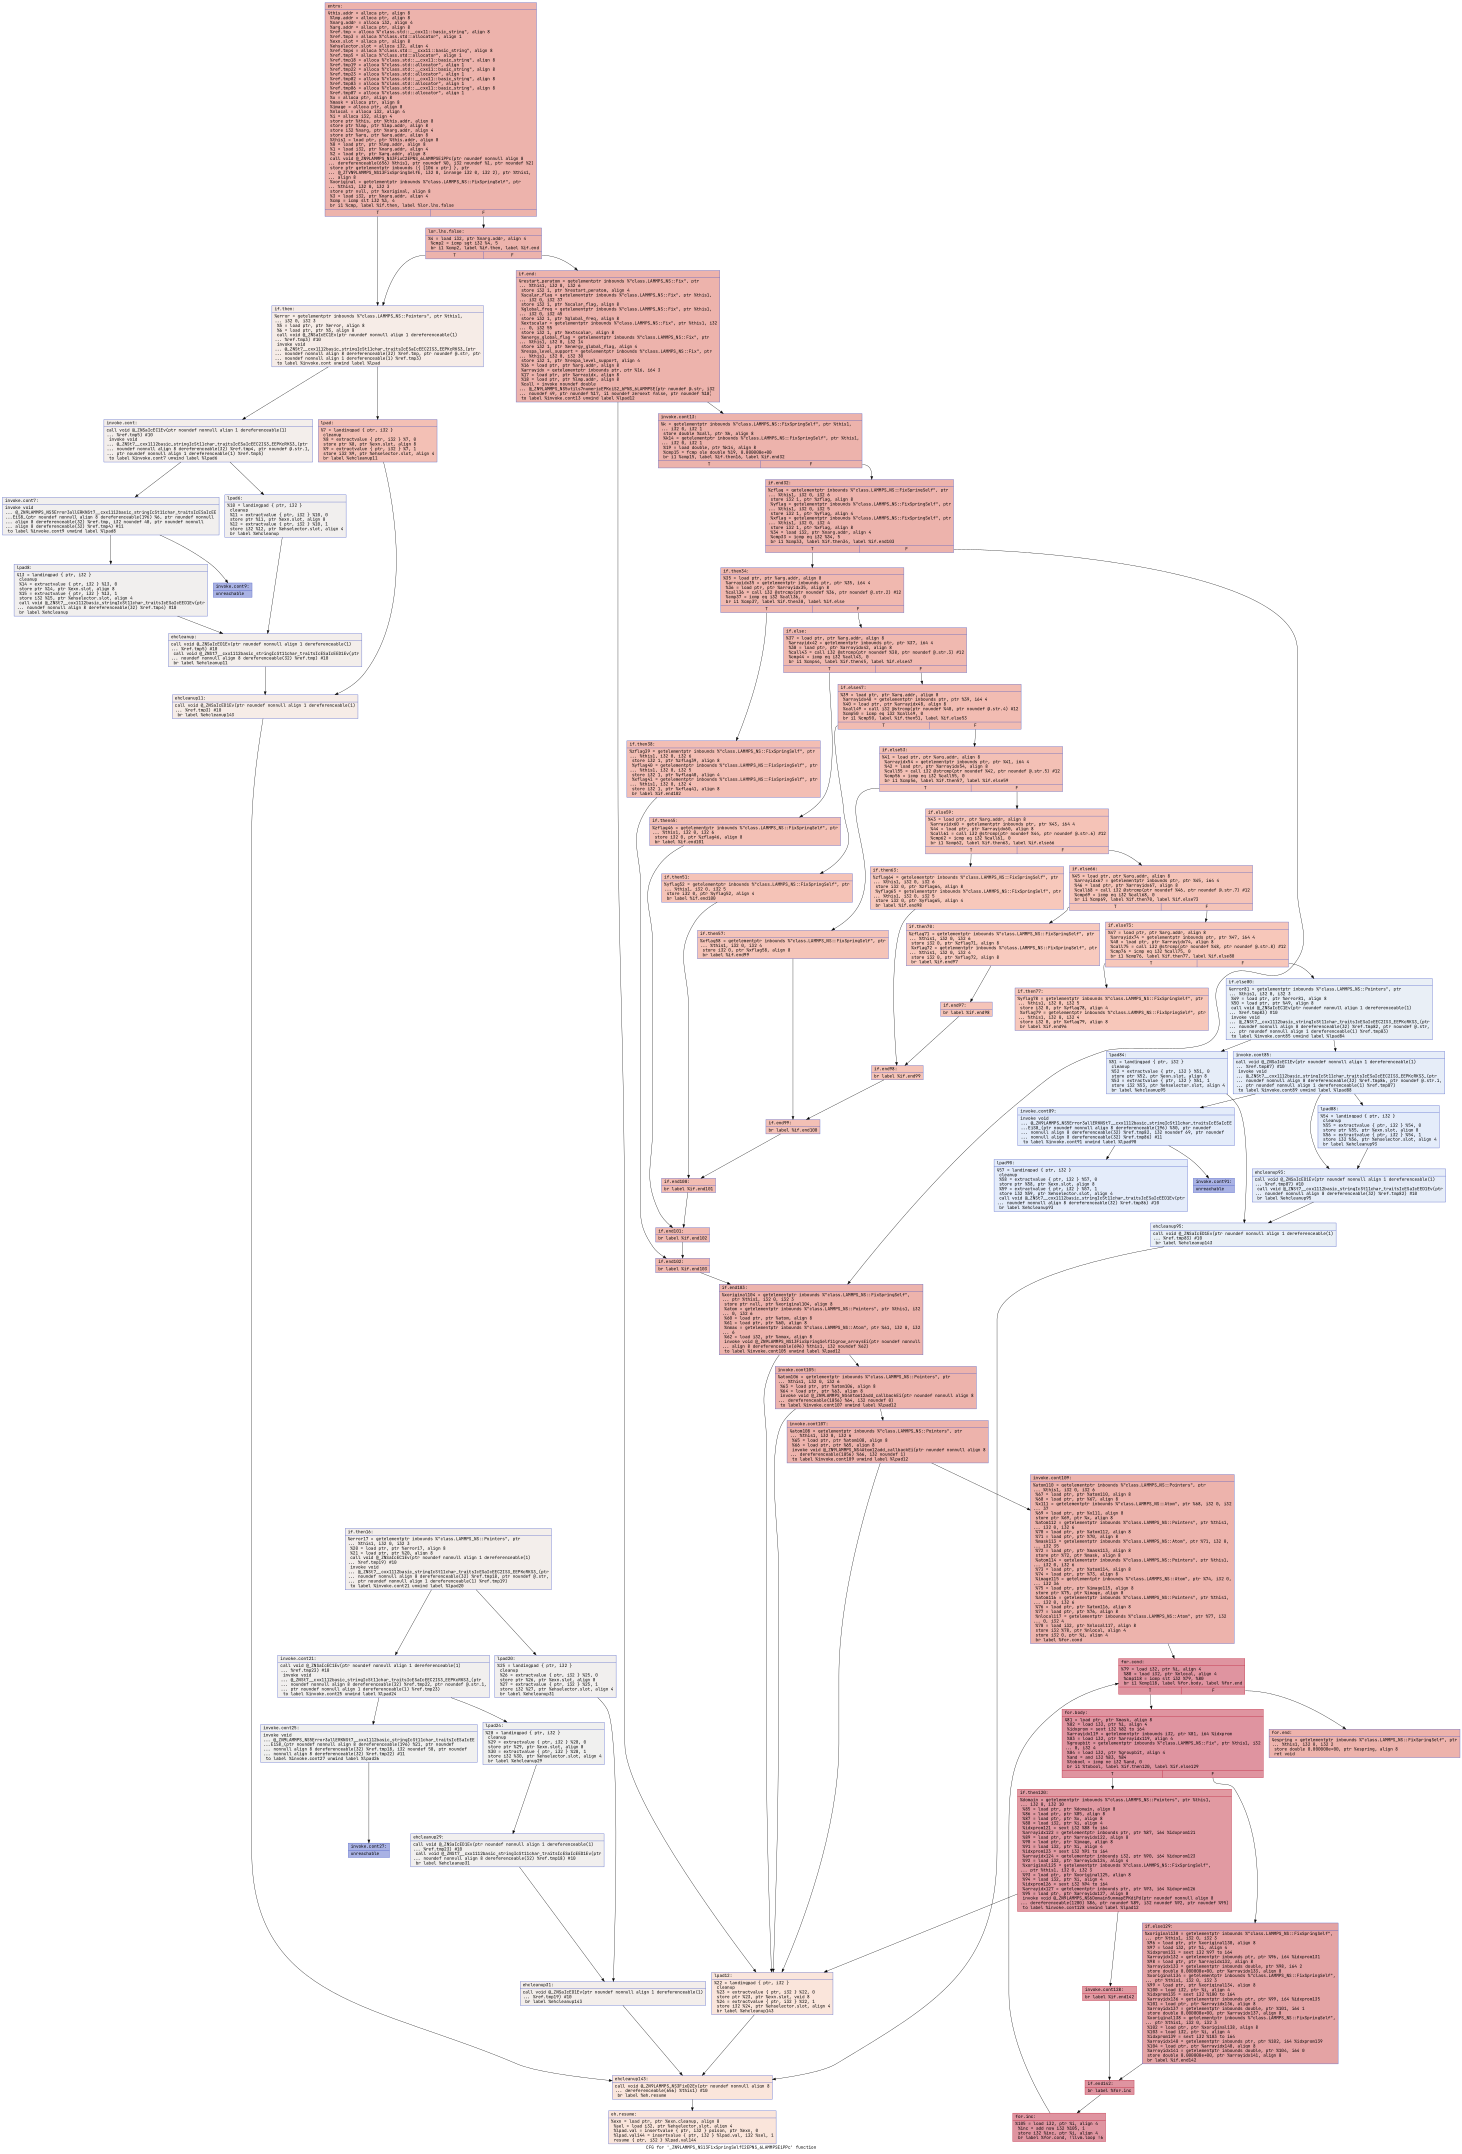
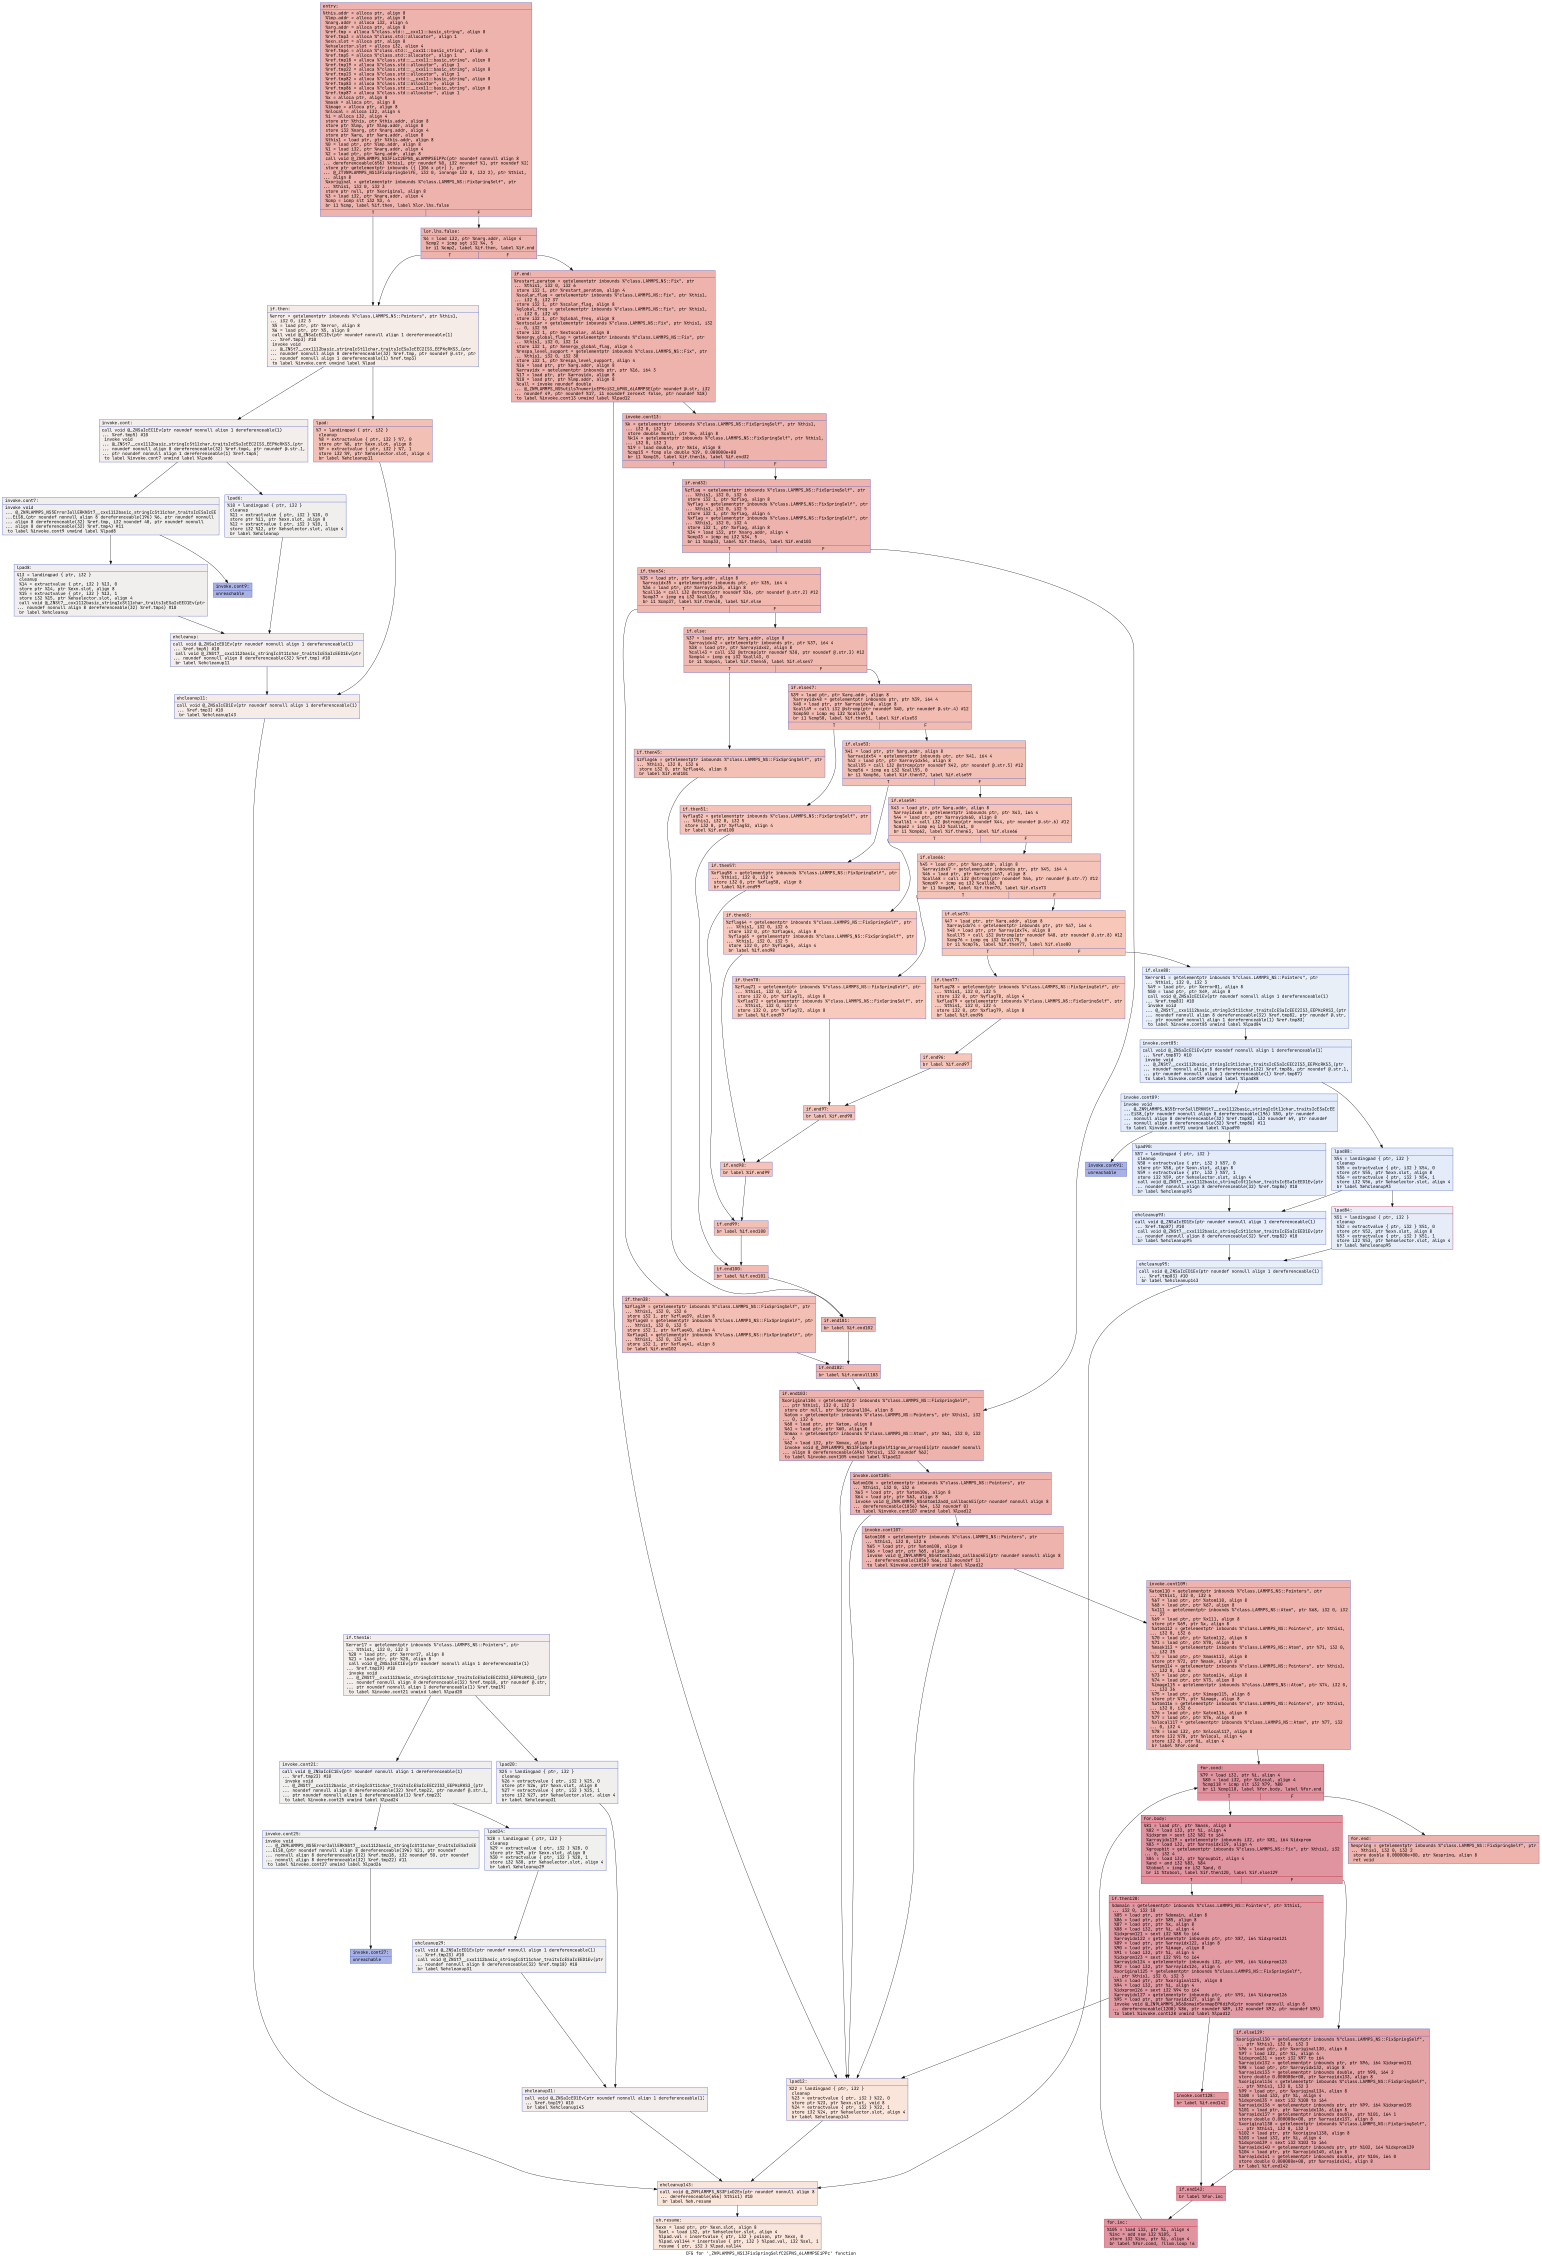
(1237, 1045) -> (1392, 1197)
none -> (946, 1061)
(1167, 1073) -> (1392, 1228)
(1311, 1131) -> (1229, 1202)
(683, 1269) -> (848, 1375)
(665, 2121) -> (706, 2227)
